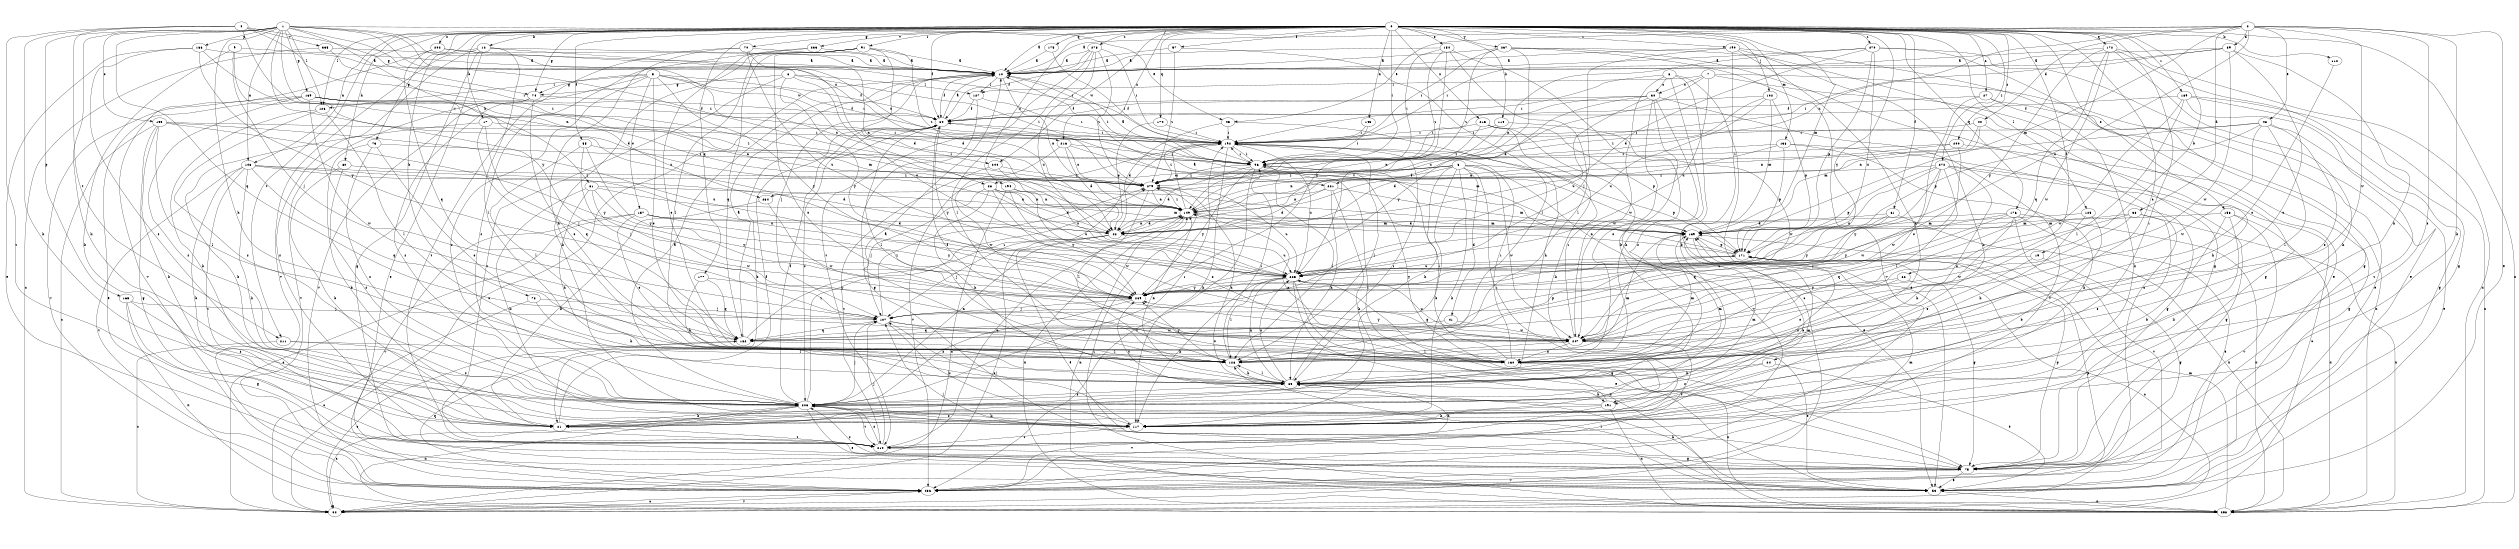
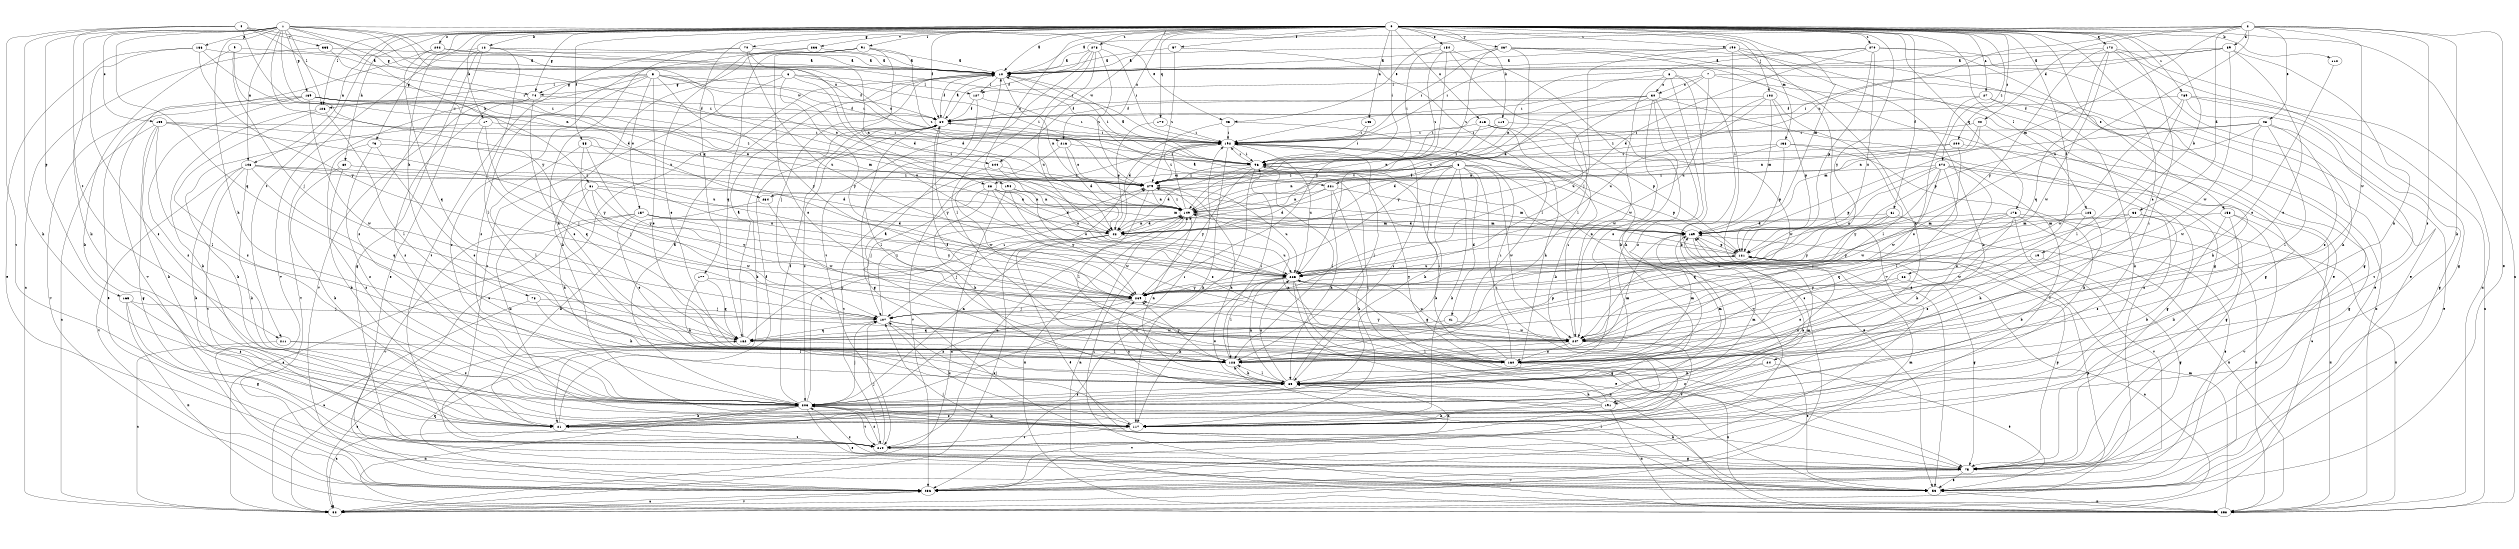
(1052, 48) -> none
(2185, 96) -> (2185, 96)
(1410, 183) -> none
(1742, 256) -> (1742, 256)
(684, 326) -> (1673, 321)
(1451, 387) -> (1452, 387)
(391, 400) -> (470, 335)
